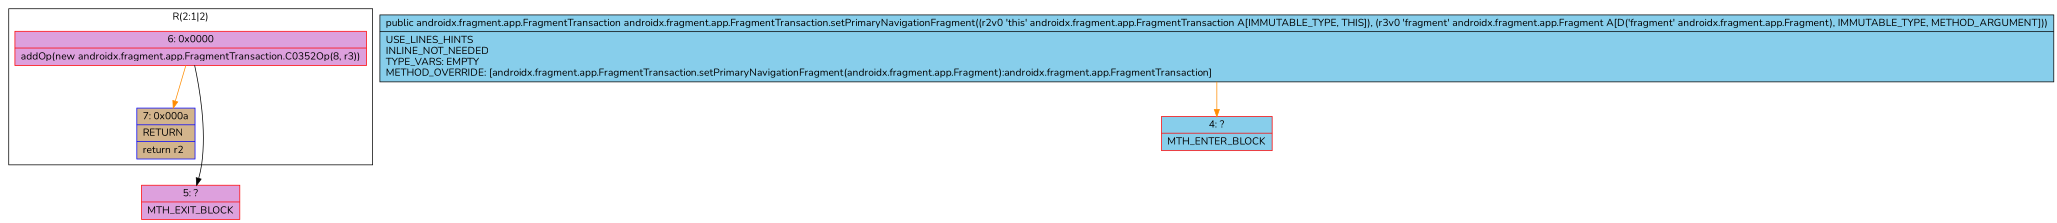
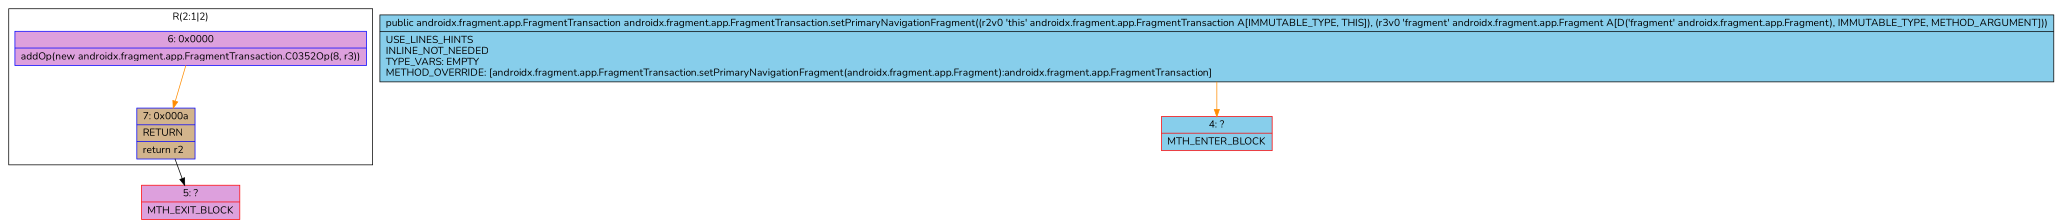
(191, 48) -> (191, 48)
(203, 122) -> (179, 170)
